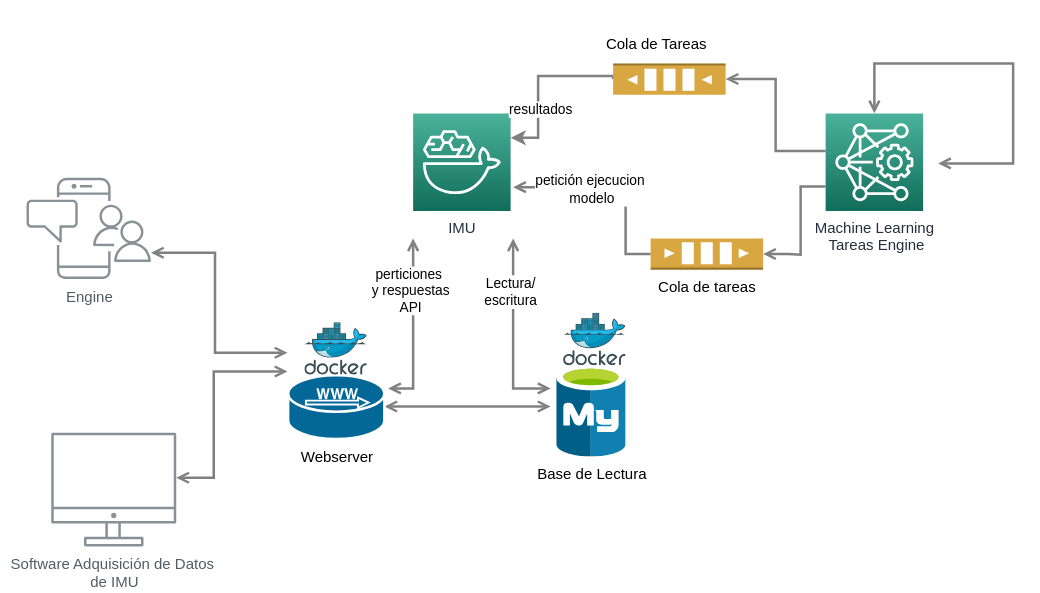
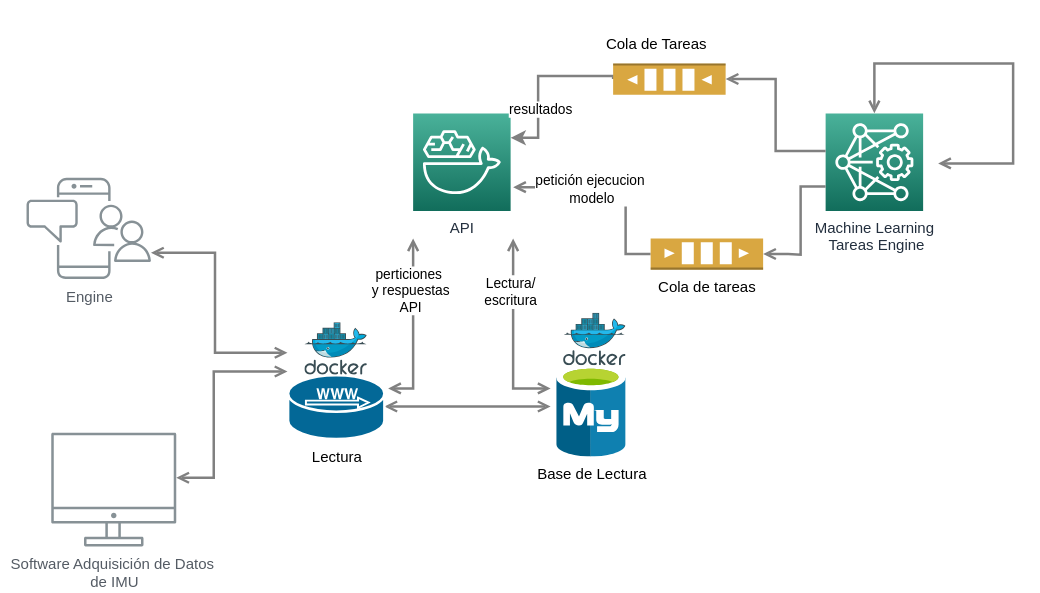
(463, 228) -> (463, 228)
(338, 457) -> (338, 457)
